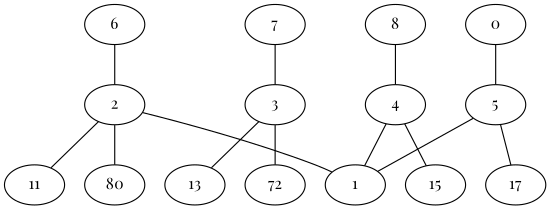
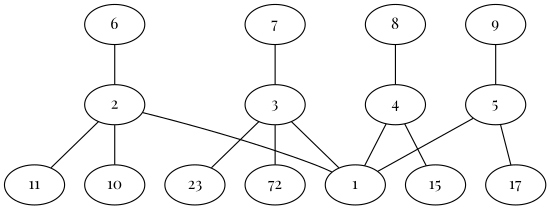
(496, 25) -> (496, 25)
none -> (315, 145)
(115, 185) -> (115, 185)
(195, 185) -> (195, 185)
